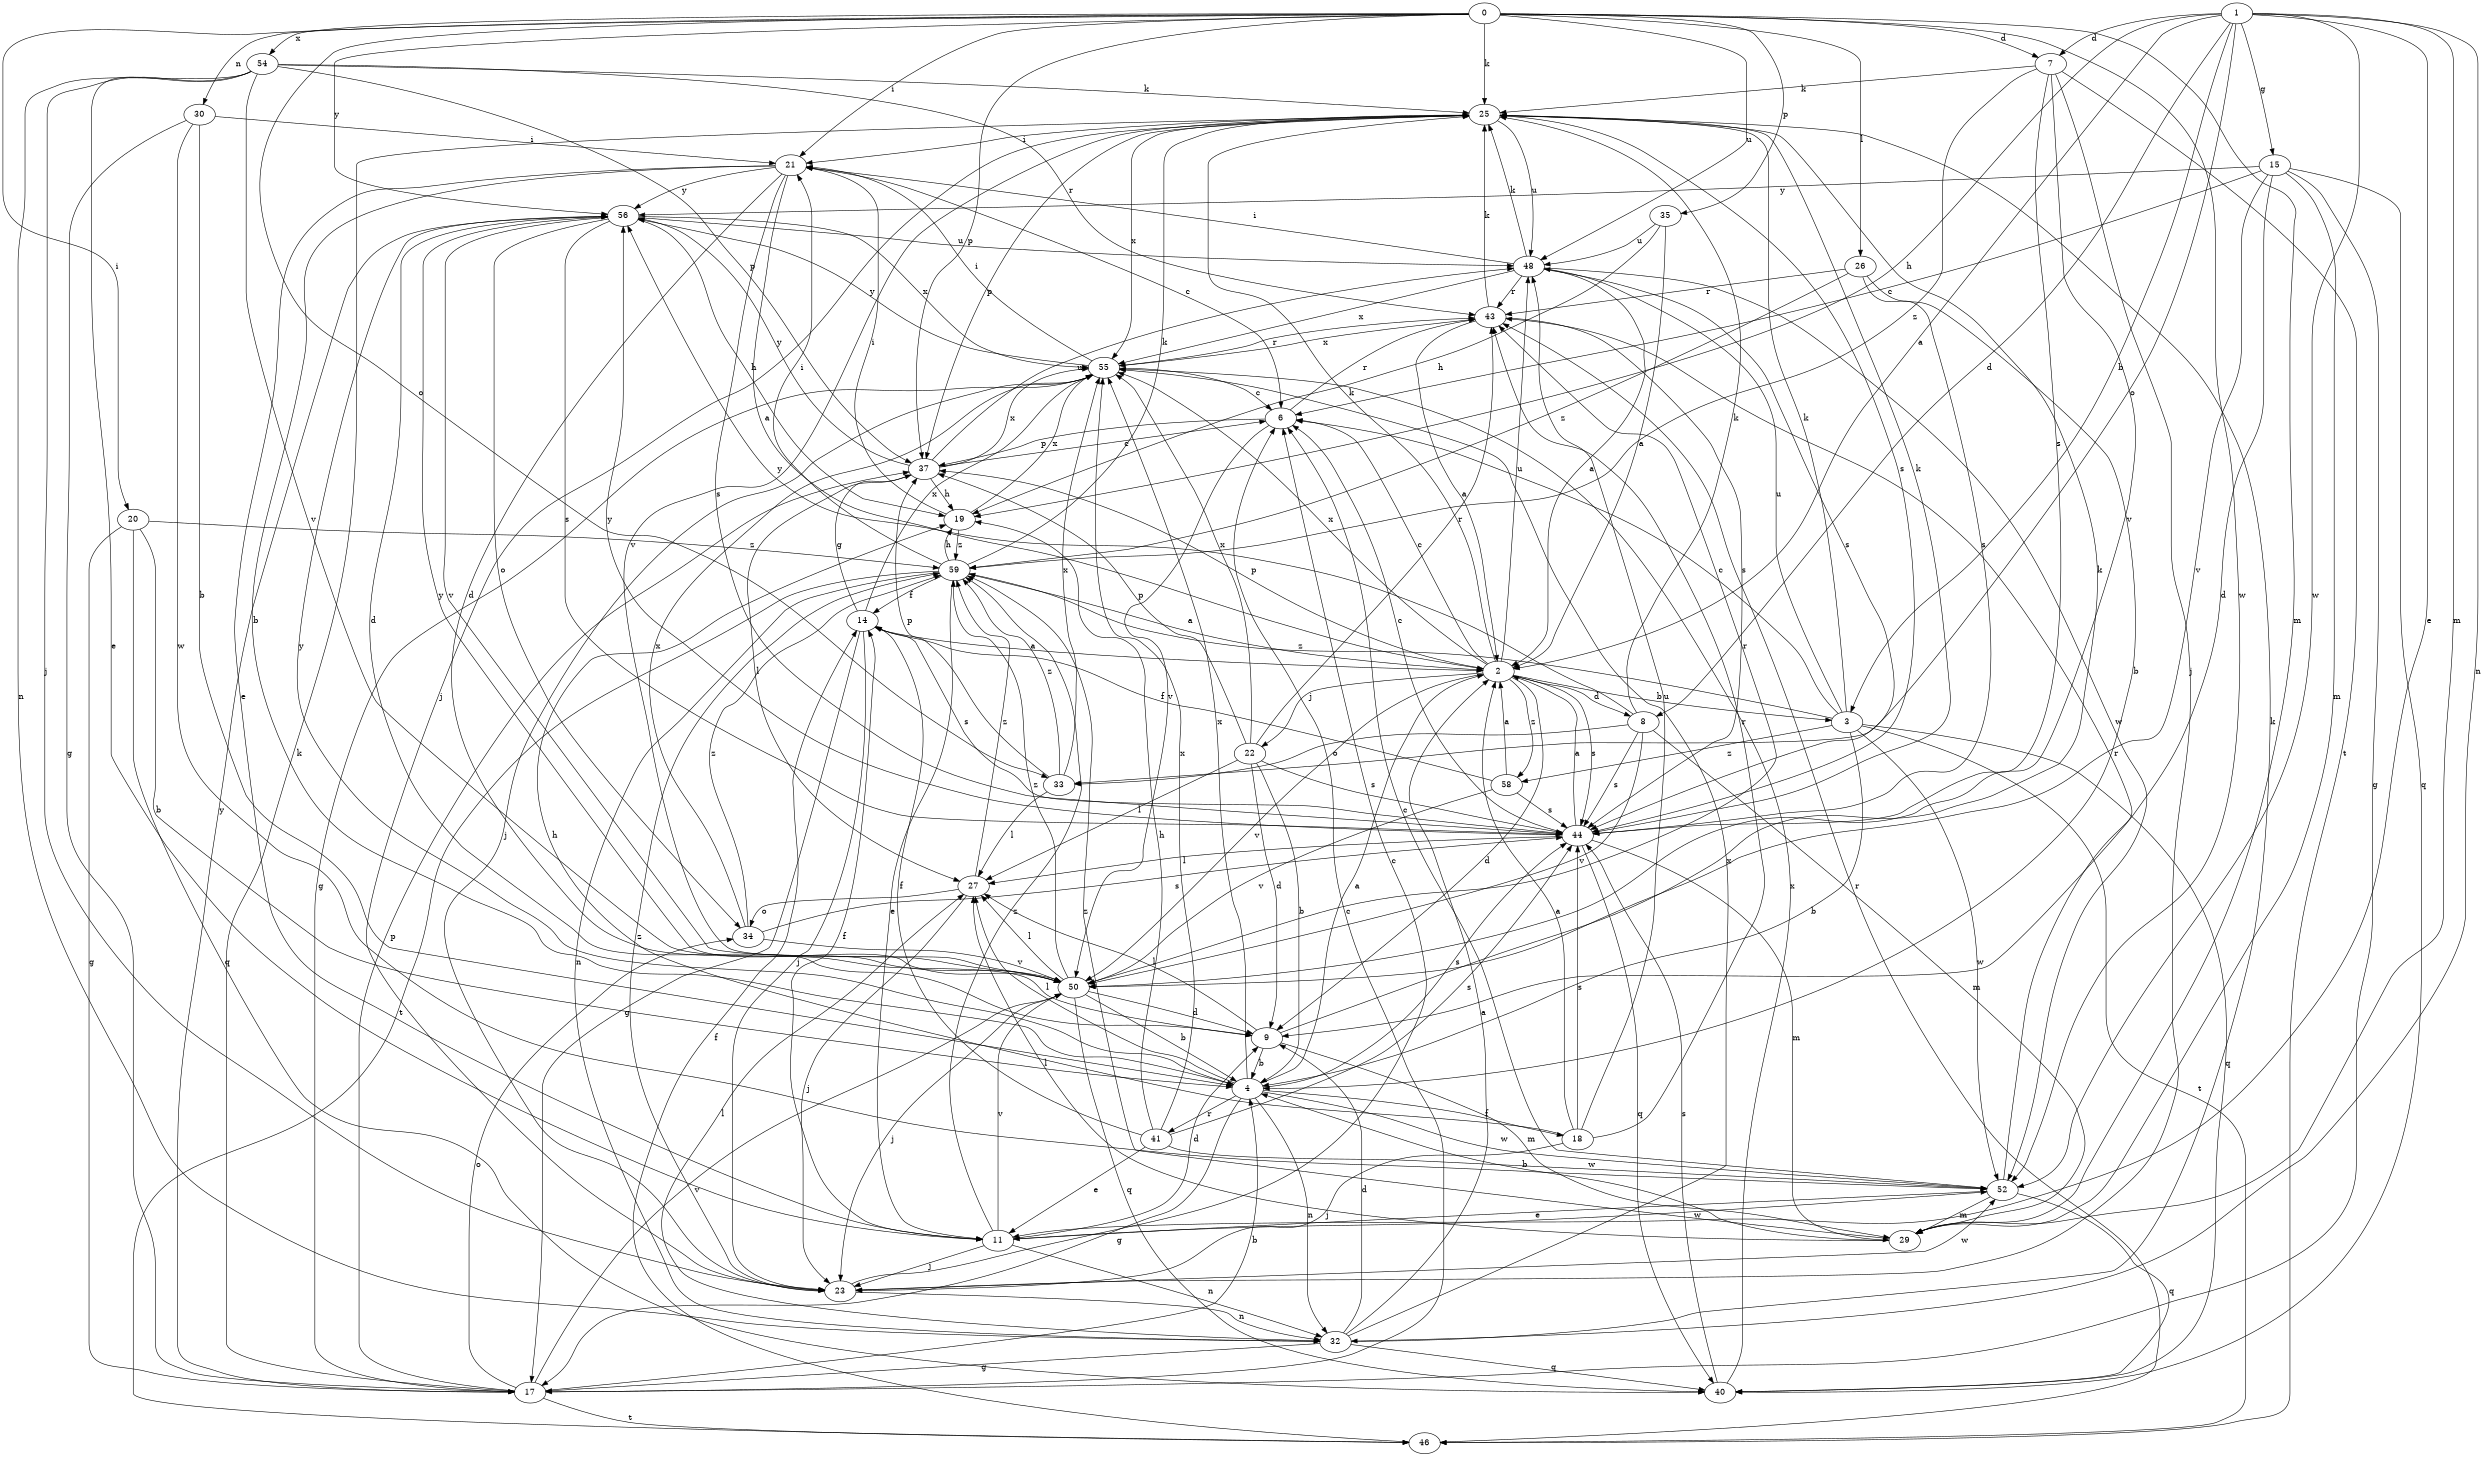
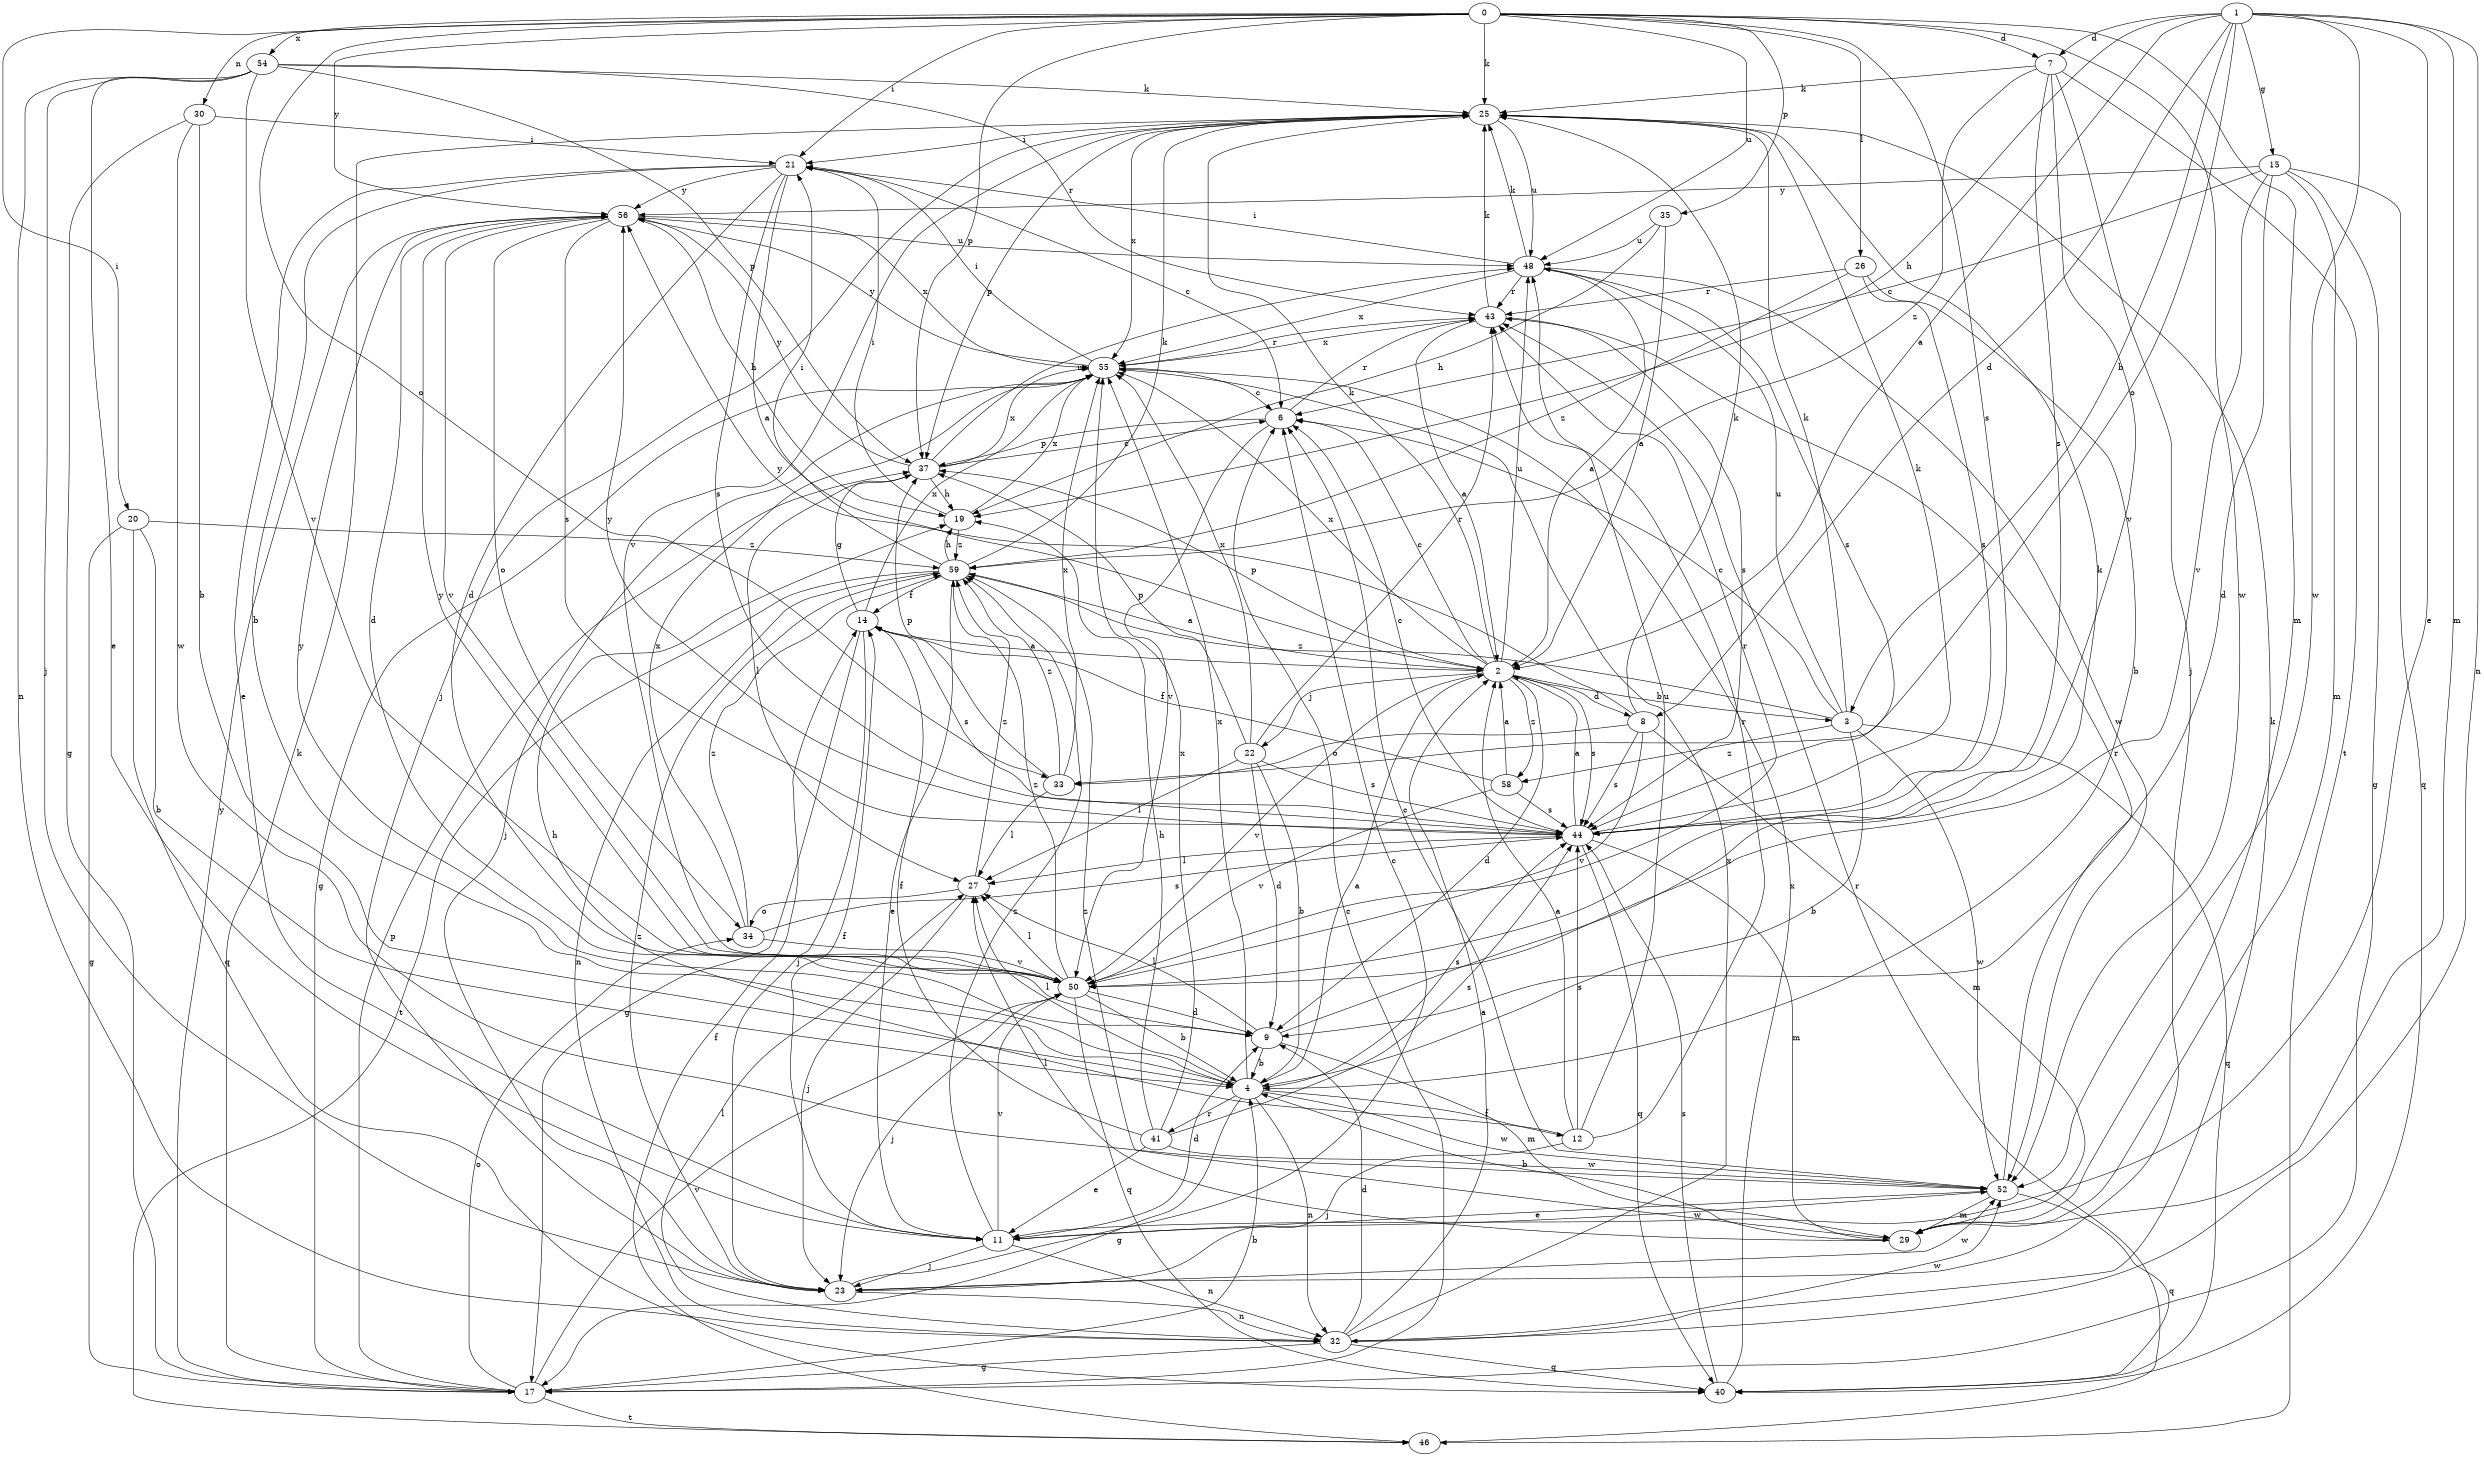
(1898, 473) -> (1983, 409)
(1578, 1139) -> (1578, 1139)
none -> (1690, 1311)
(2246, 1361) -> none
